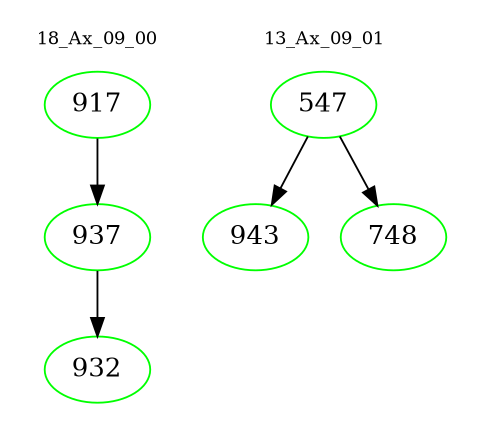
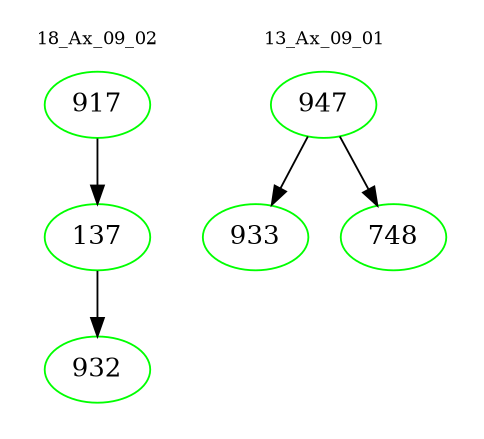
(97, 40) -> (97, 40)
(324, 105) -> (324, 105)
(97, 237) -> (97, 237)
(256, 237) -> (256, 237)
